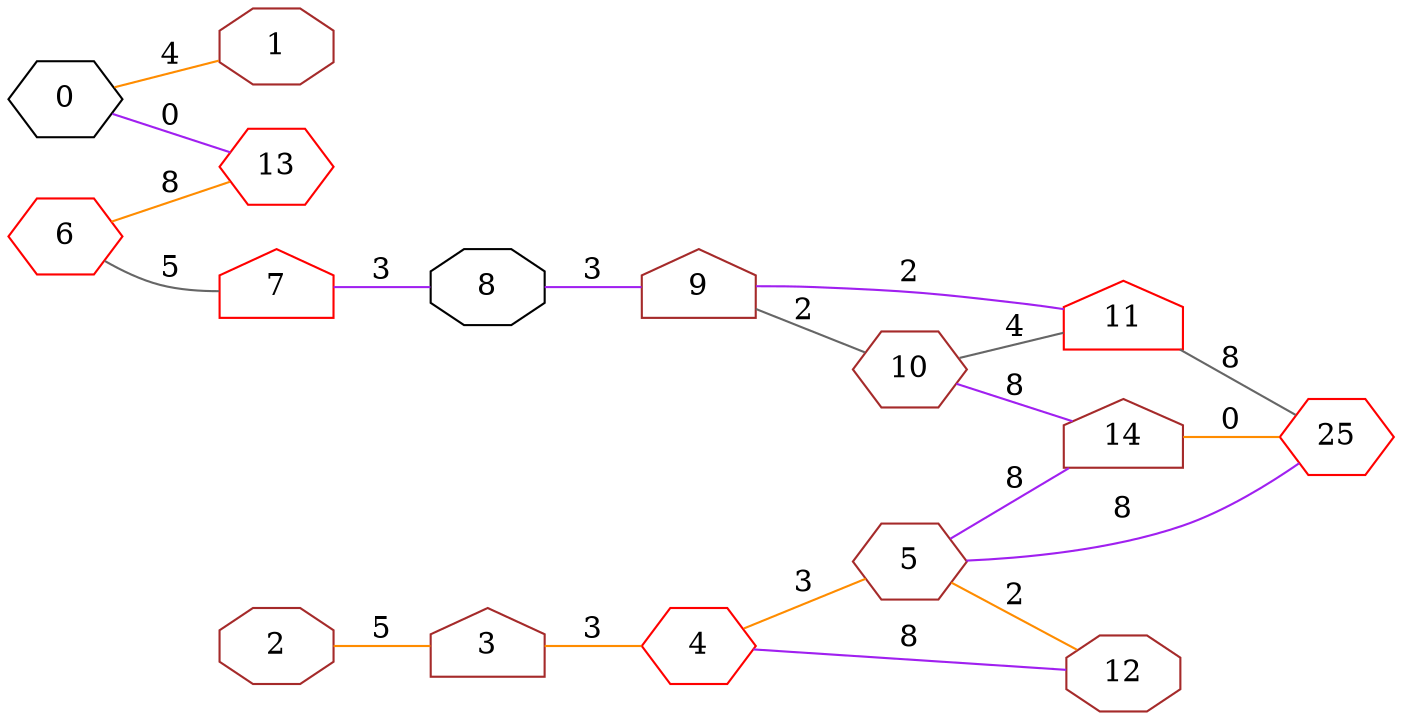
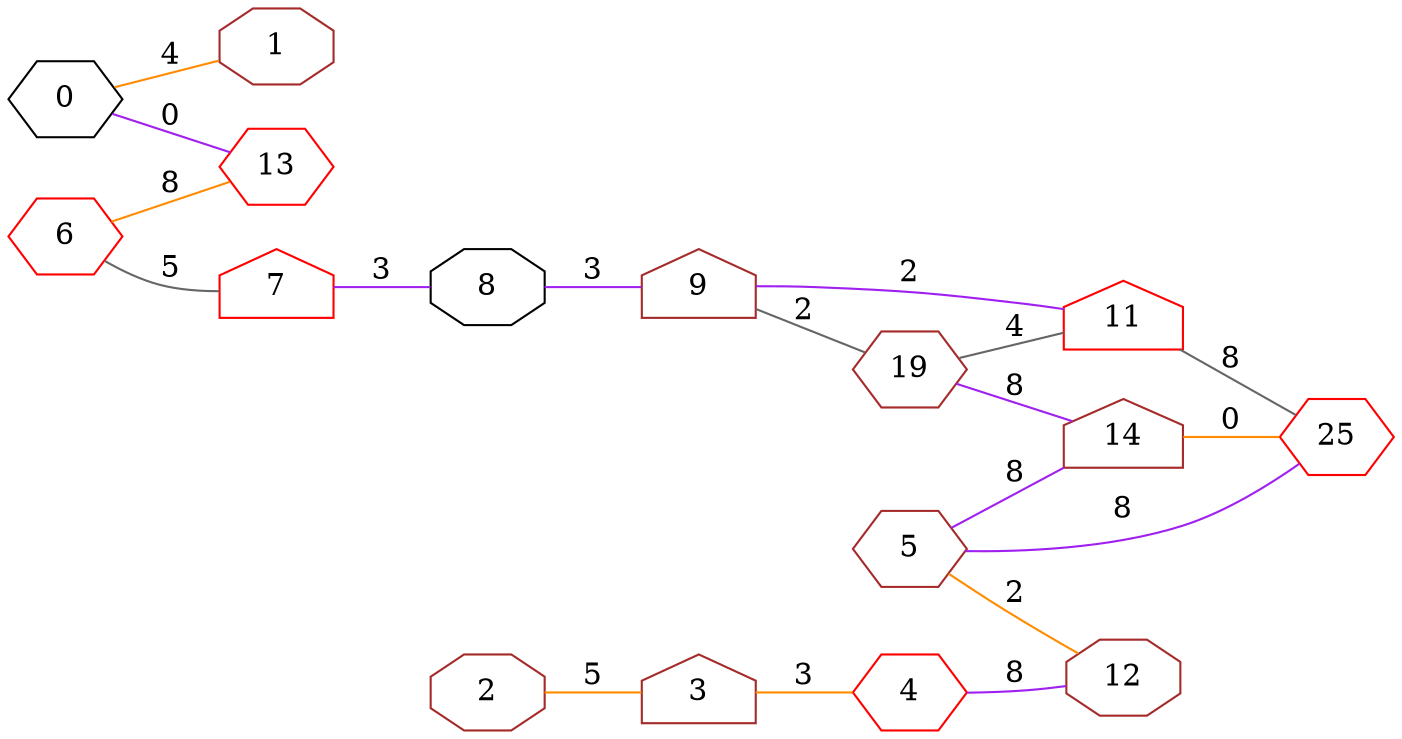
(910, 369) -> (910, 369)
(805, 604) -> none
